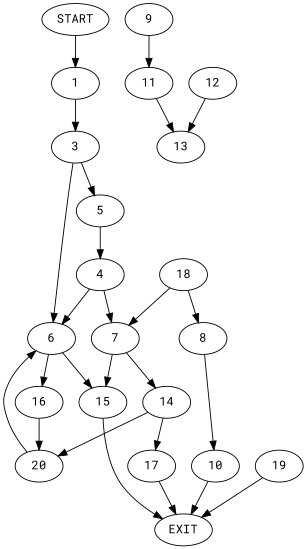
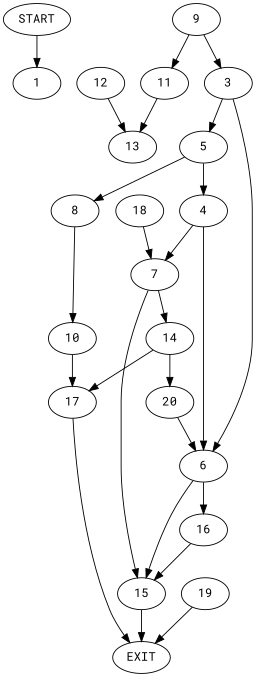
(75, 111) -> (210, 47)
(192, 302) -> (143, 177)
(39, 430) -> (176, 559)
(202, 494) -> (72, 366)
